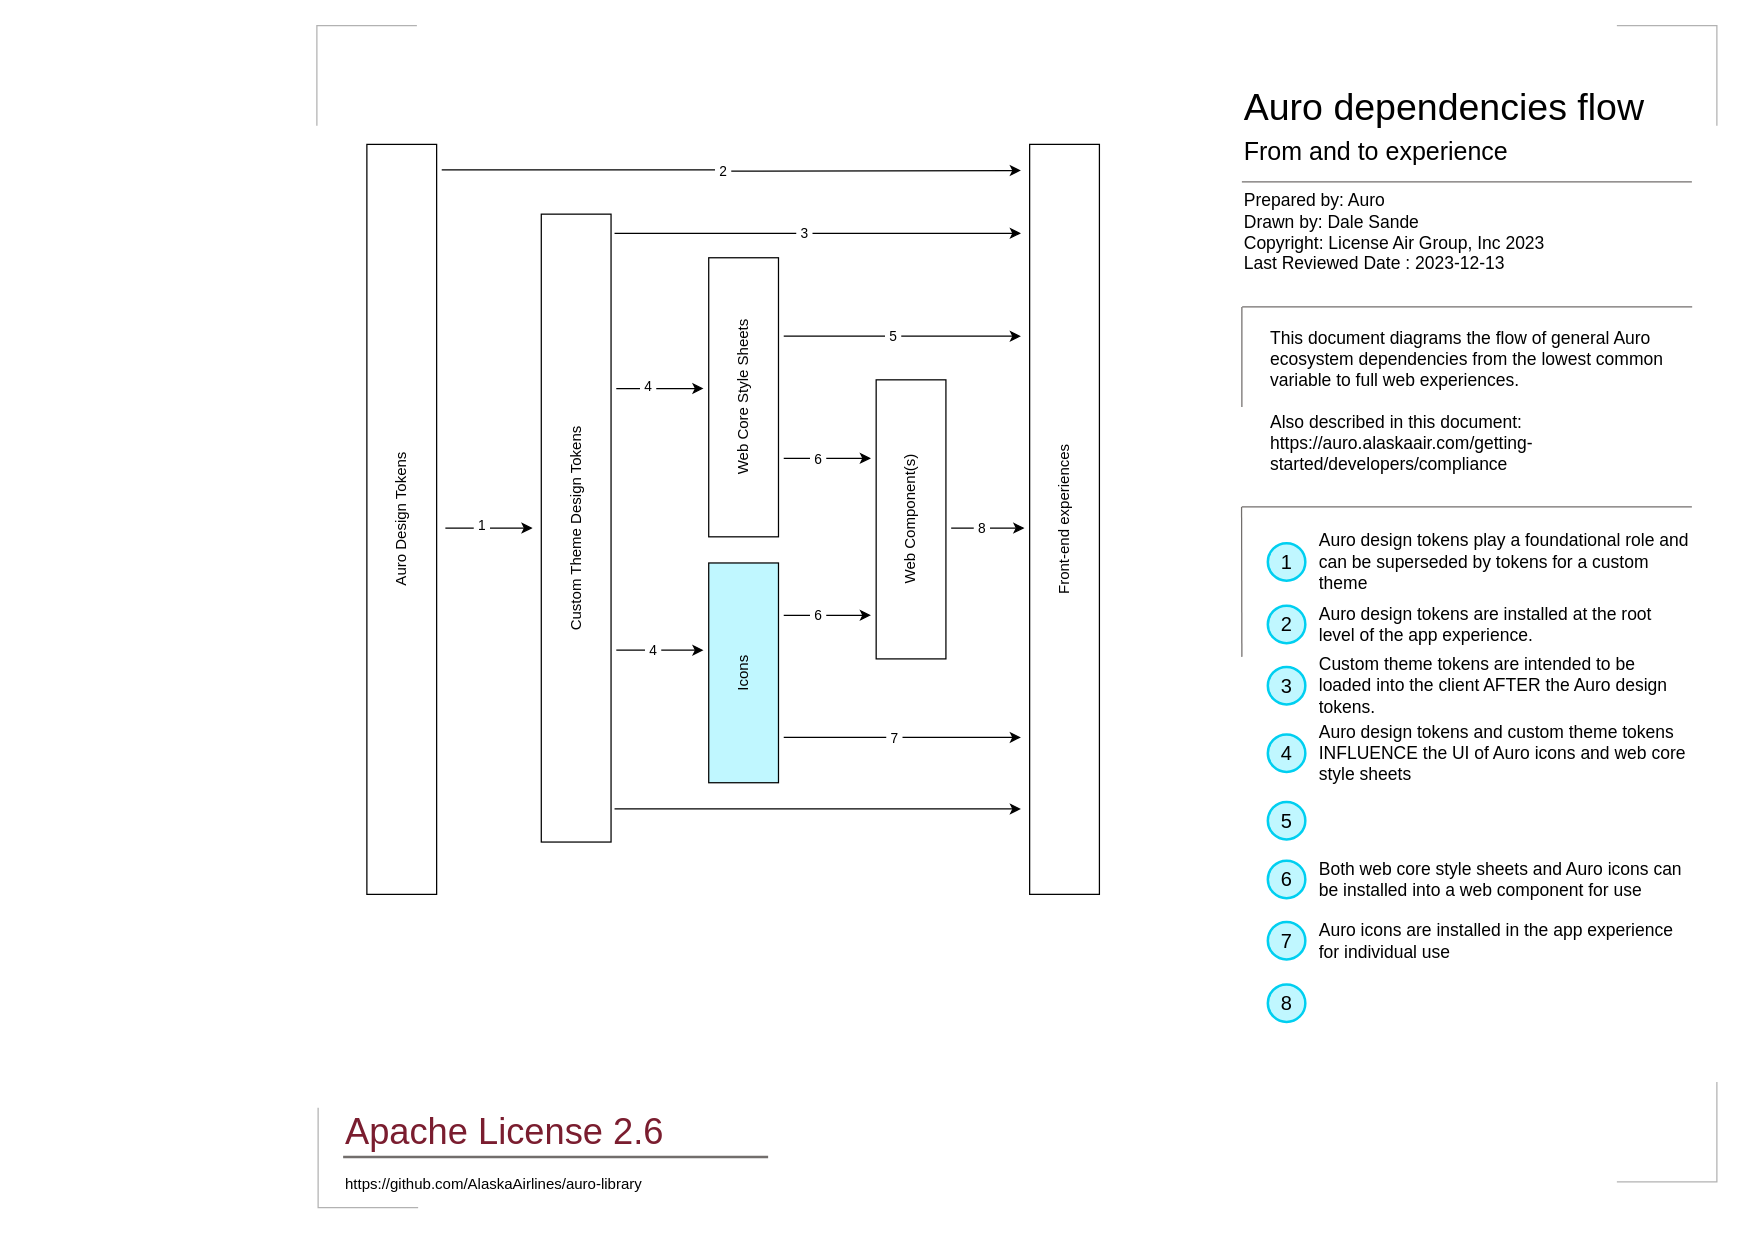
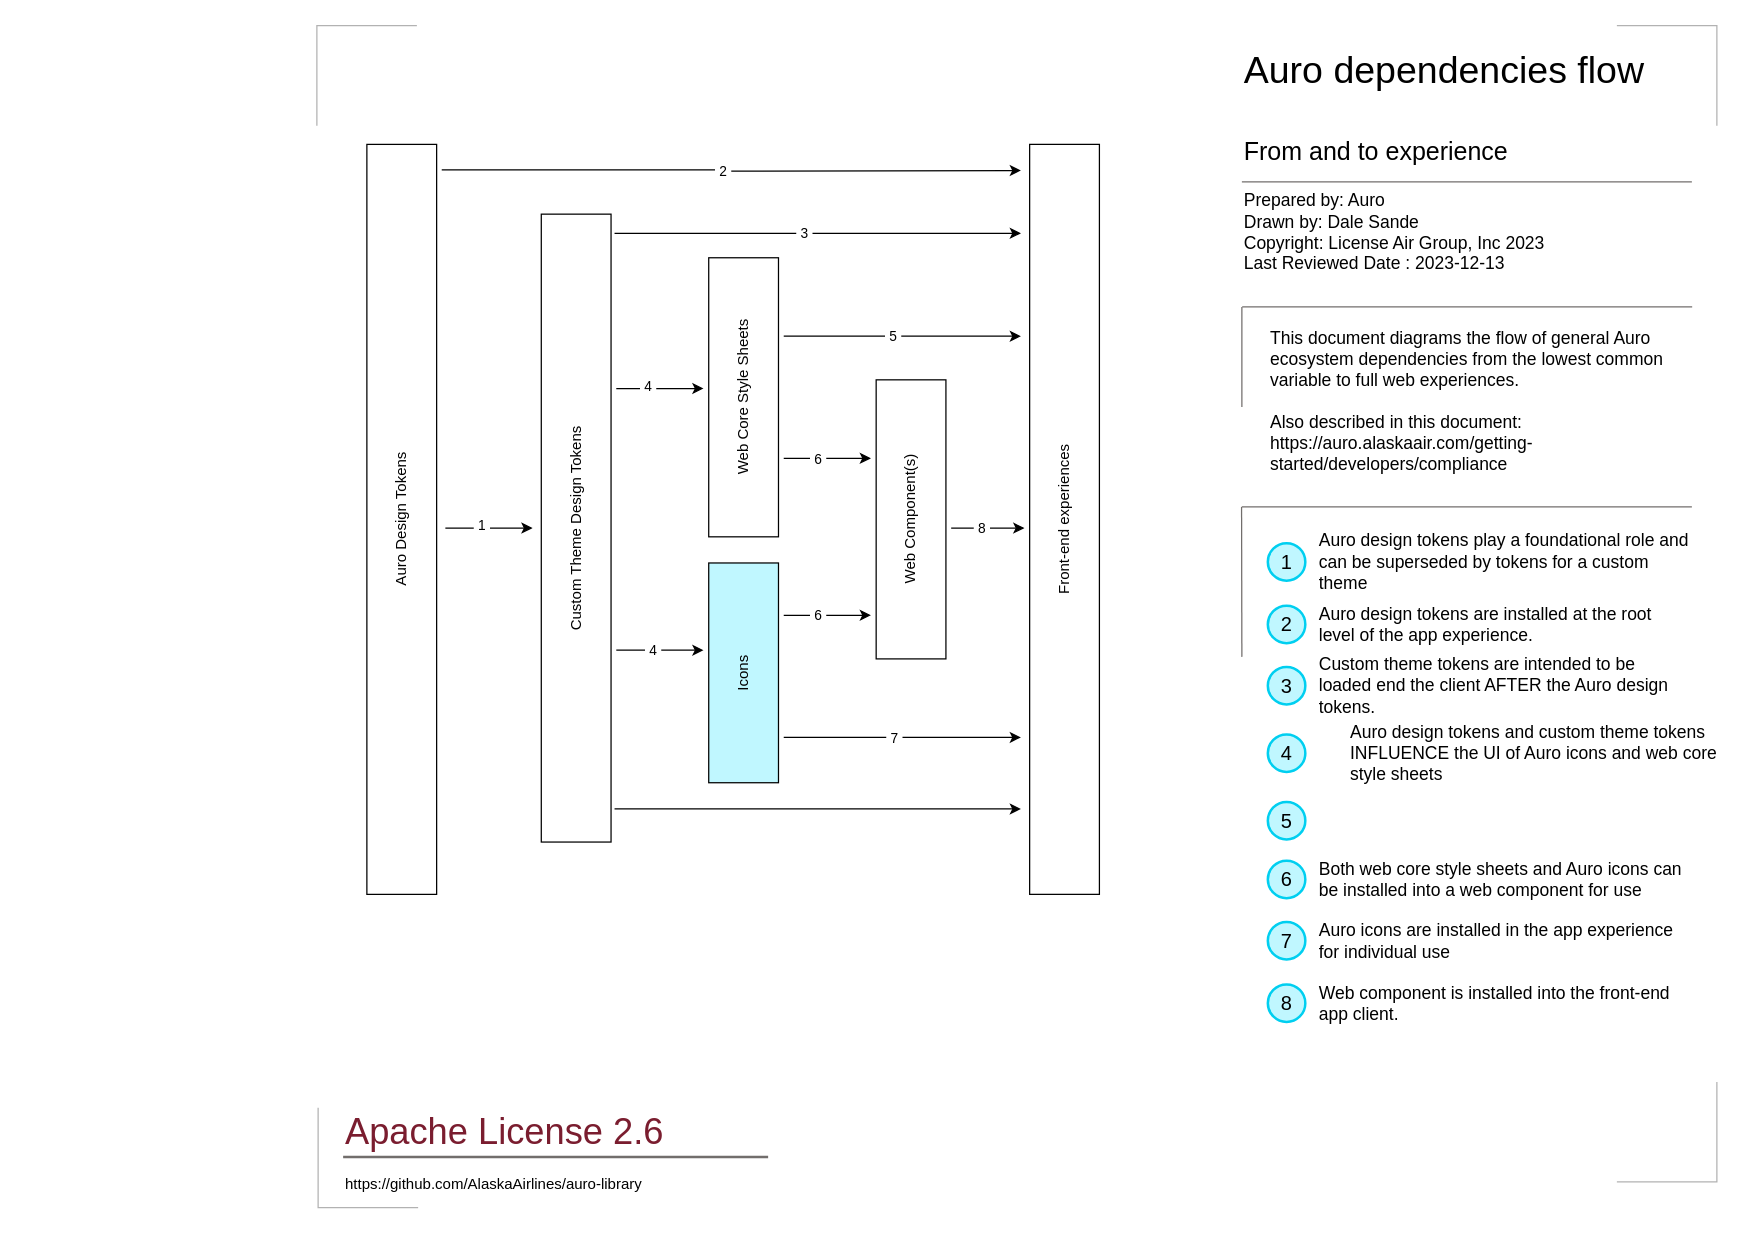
(1467, 107) -> (1467, 69)
(1506, 686) -> (1506, 686)
(1504, 753) -> (1535, 753)
none -> (1504, 1003)
